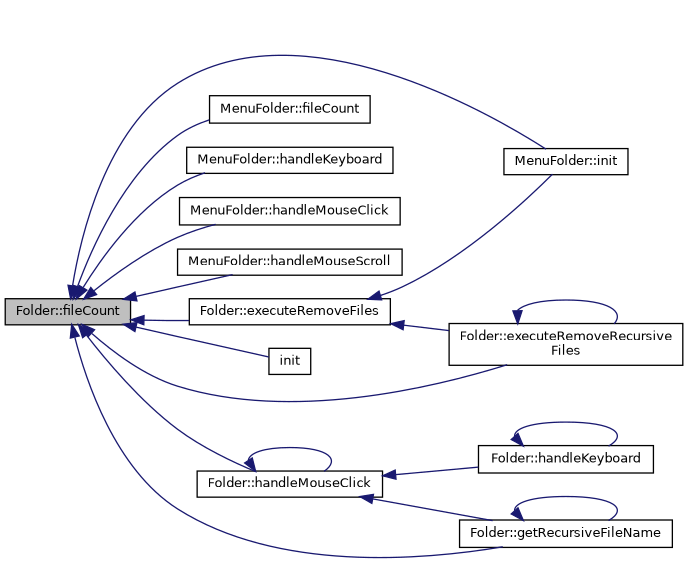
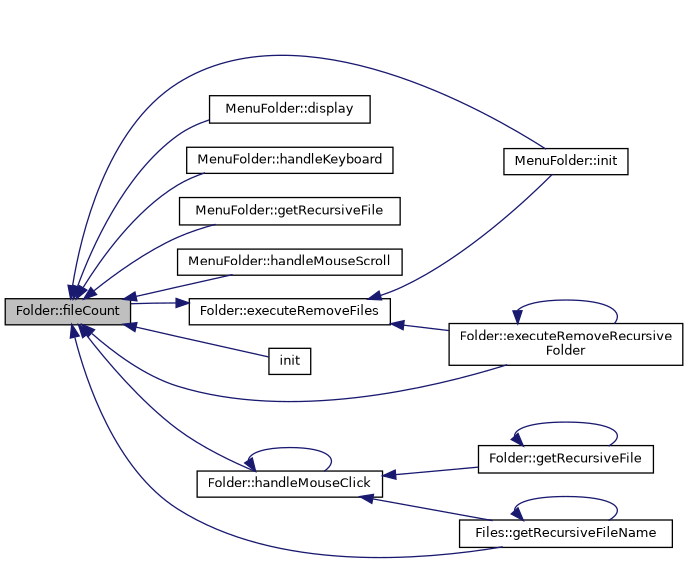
(290, 109) -> (290, 109)
(290, 211) -> (290, 211)
(167, 321) -> (153, 303)
(566, 344) -> (566, 344)
(566, 459) -> (566, 459)
(566, 534) -> (566, 534)
